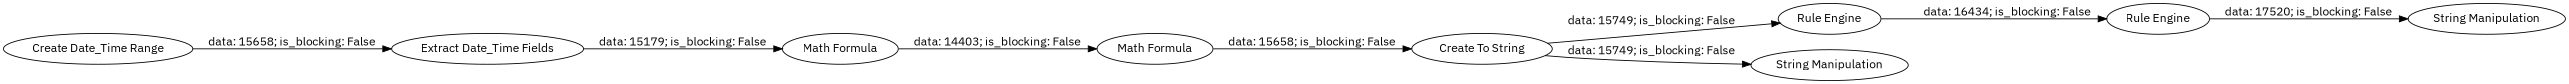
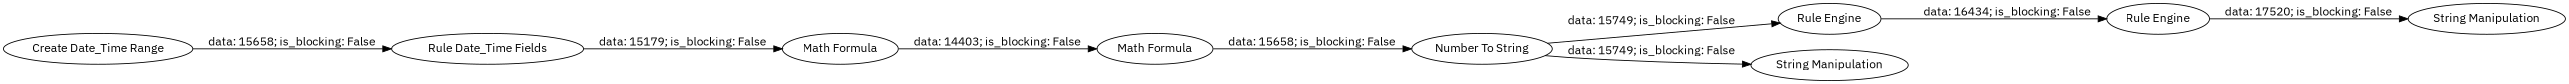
(488, 49) -> (488, 49)
(1482, 49) -> (1482, 49)
